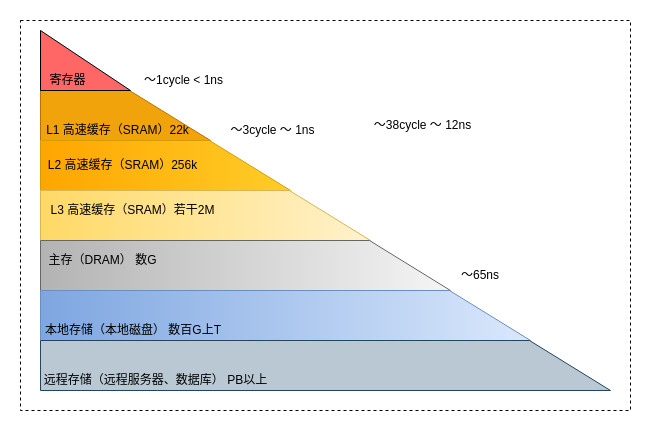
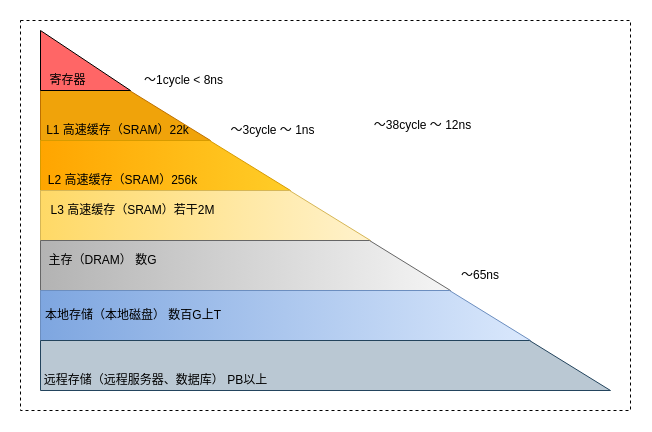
(184, 81) -> (184, 81)
(123, 166) -> (123, 181)
(133, 331) -> (133, 316)
